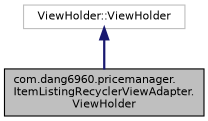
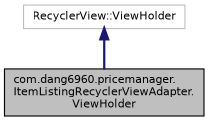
(104, 17) -> (104, 17)
